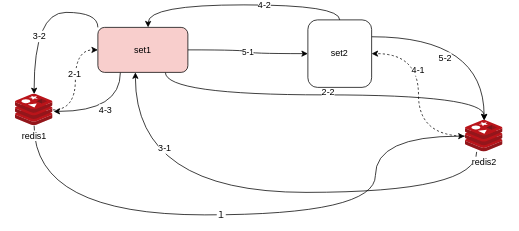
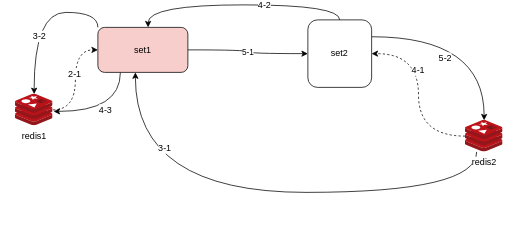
(249, 93) -> none
(242, 214) -> none
